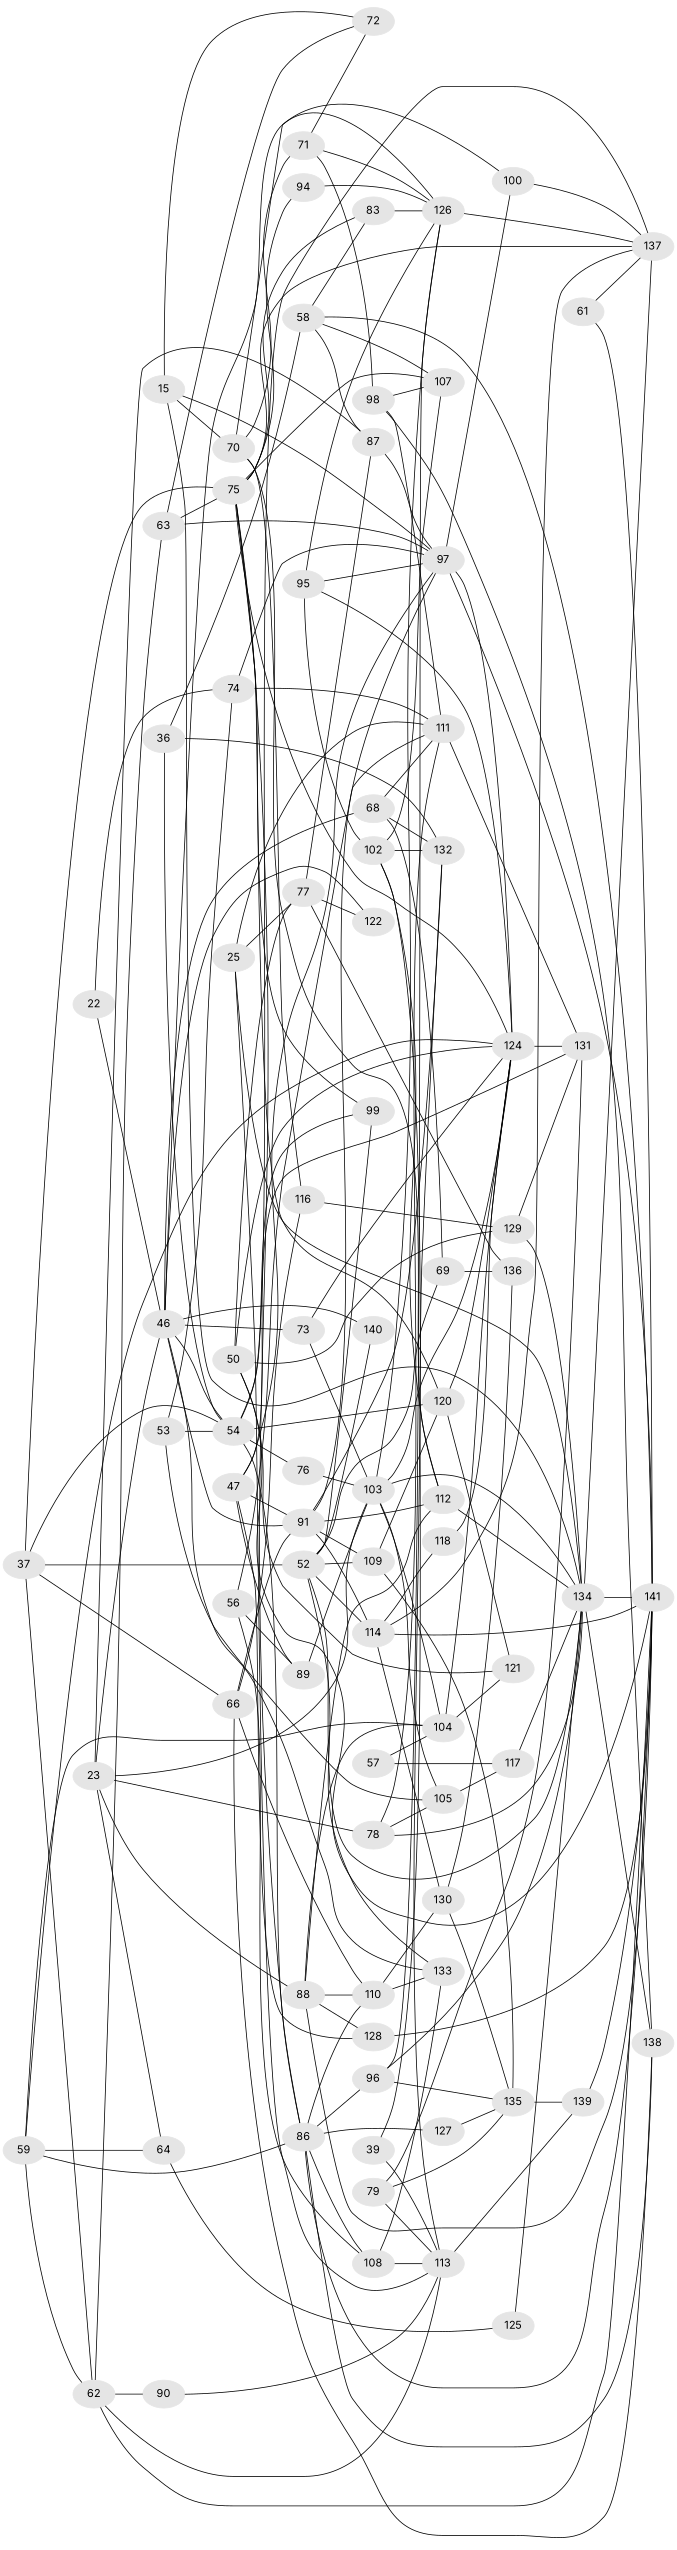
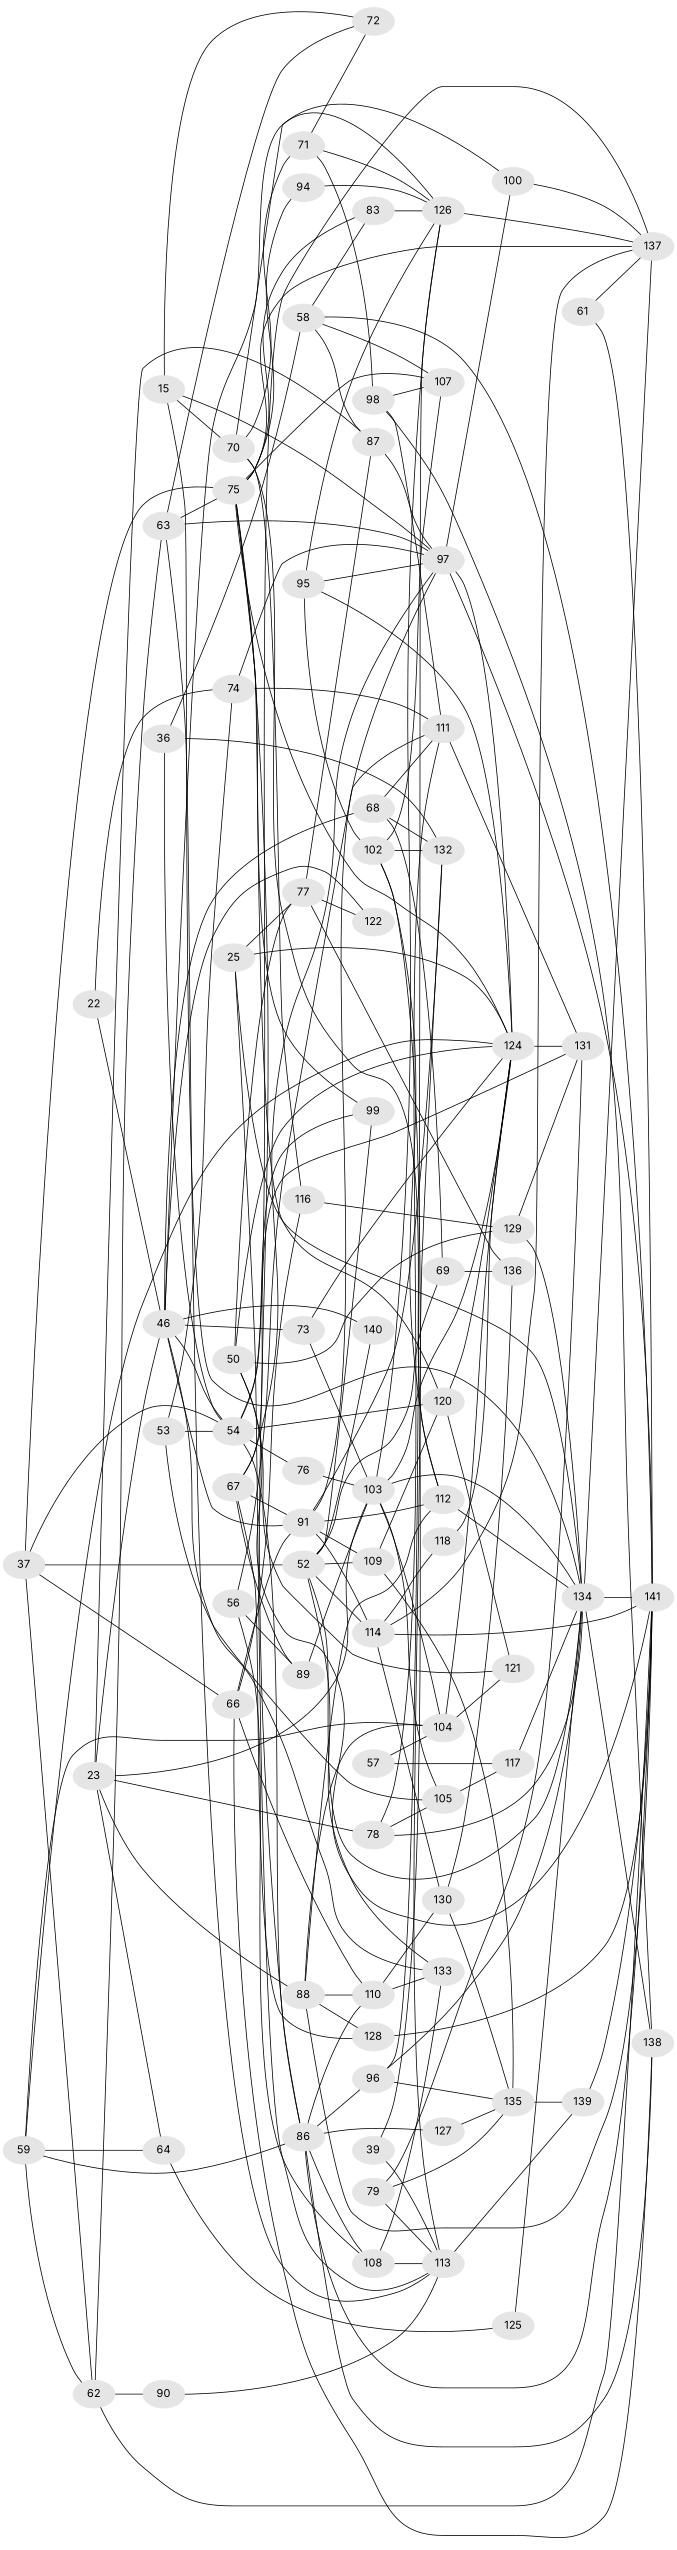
(293, 795) -> (390, 952)
(234, 1487) -> (234, 1487)
(323, 2473) -> (198, 1489)
